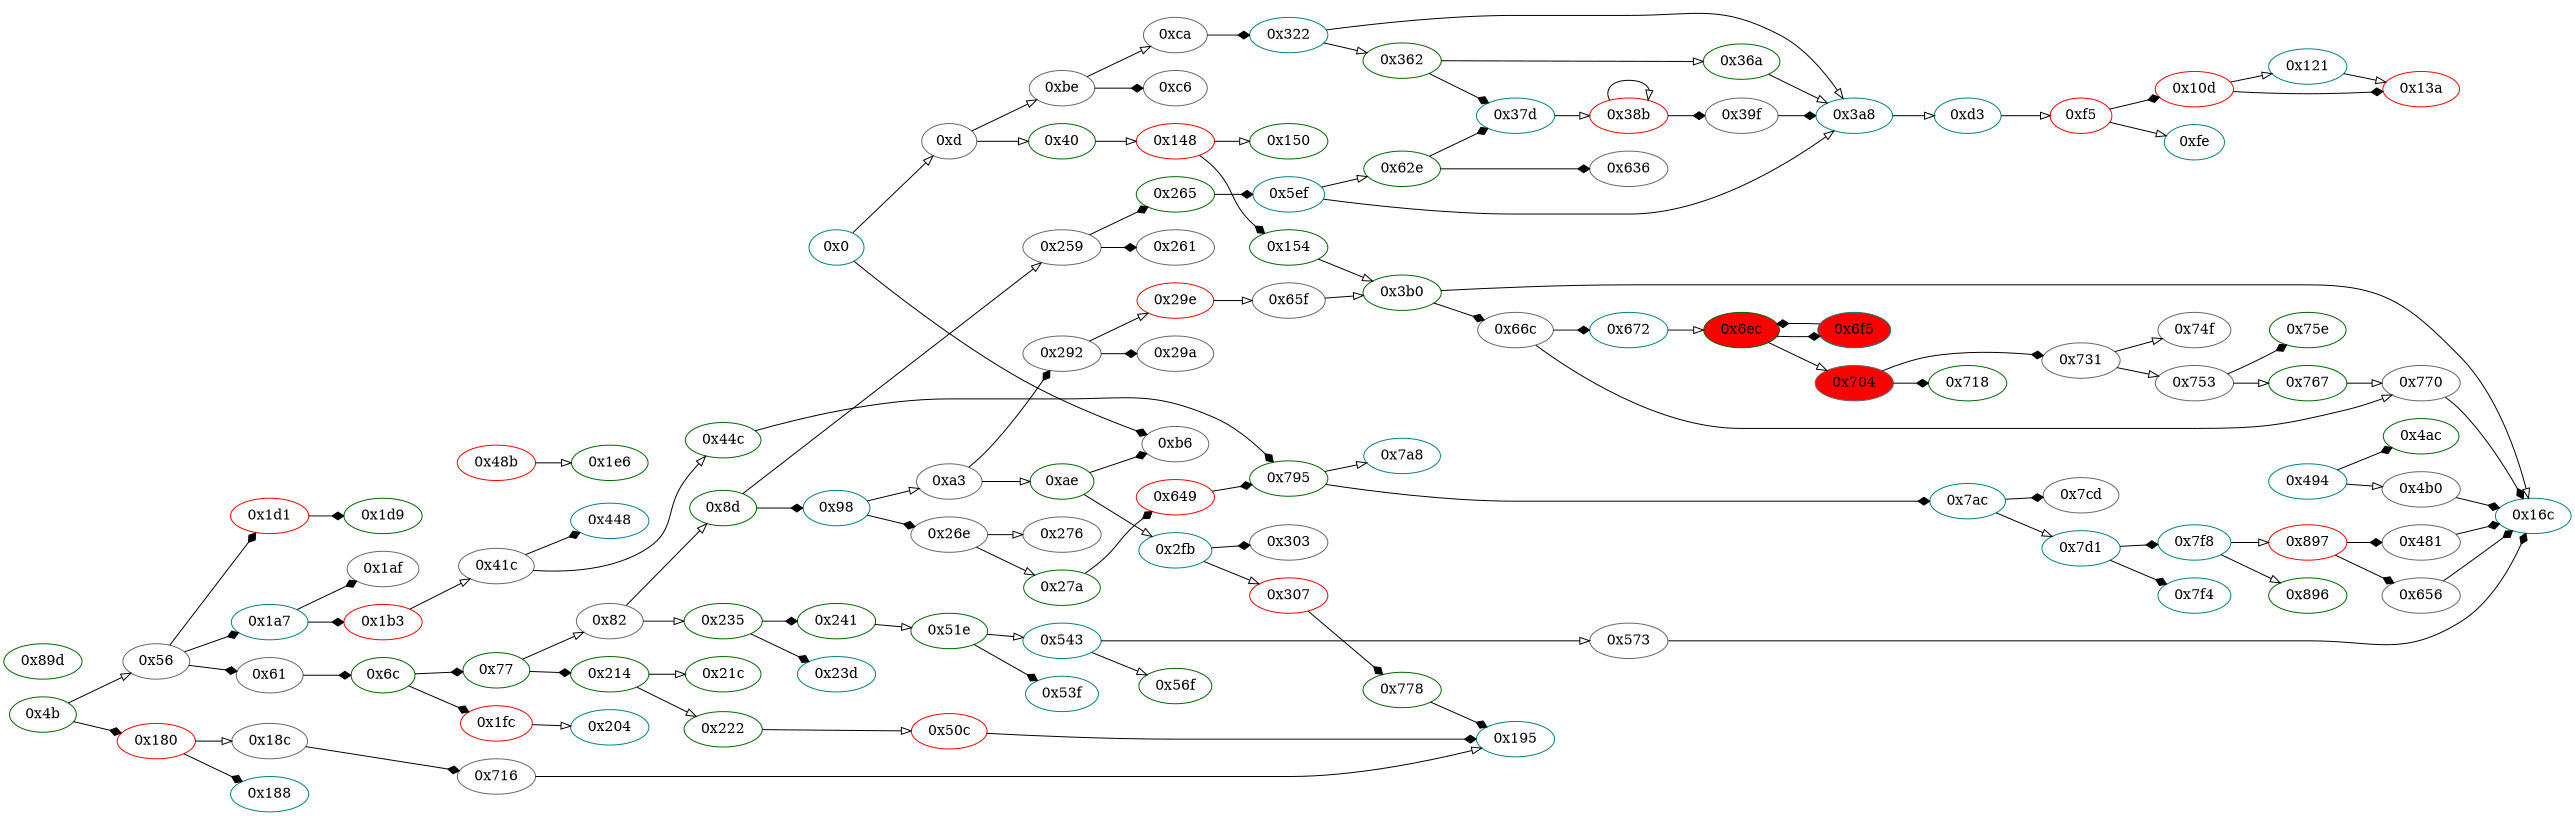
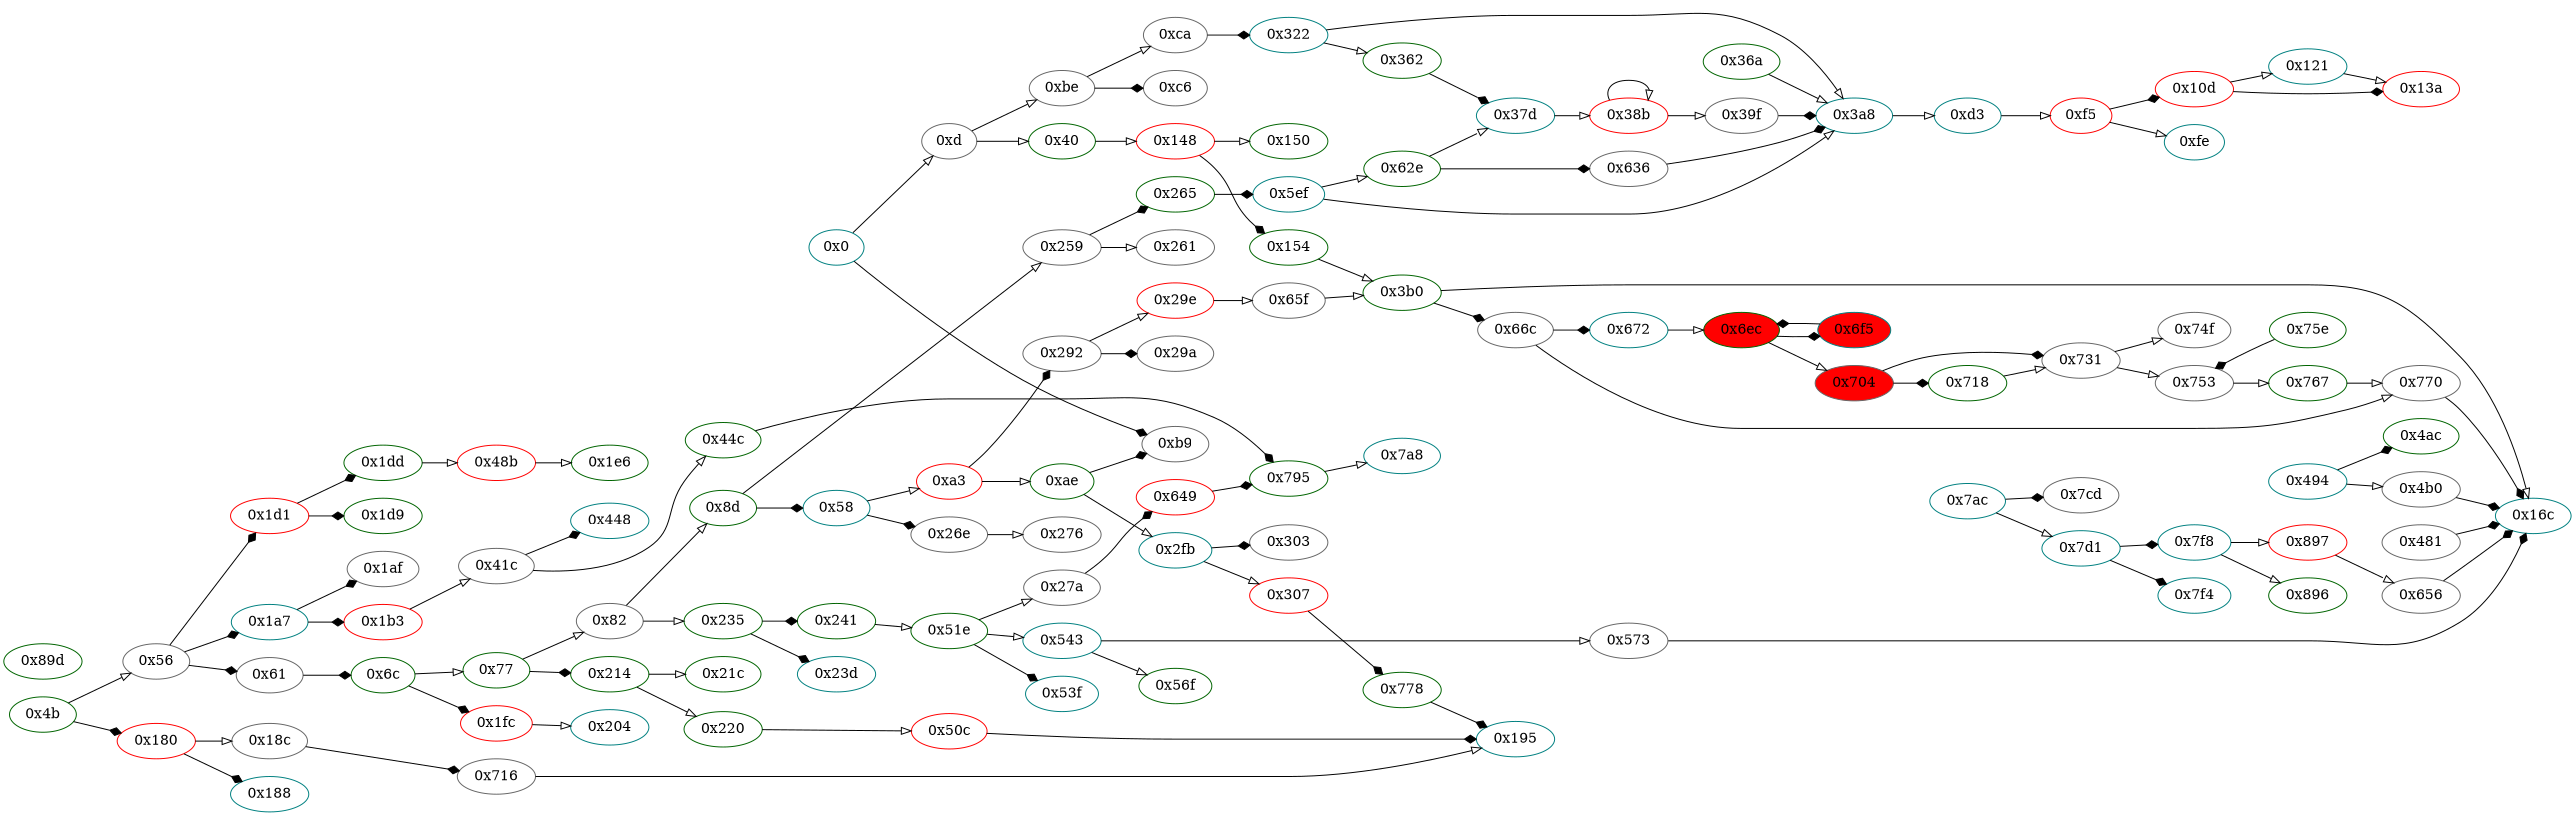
(1567, 61) -> none
(1682, 116) -> (1682, 116)
(1453, 145) -> (1453, 145)
none -> (1741, 151)
(1114, 247) -> (1114, 247)
(2252, 363) -> (2250, 351)
none -> (2019, 373)
(1175, 444) -> (1175, 444)
none -> (383, 463)
(949, 482) -> (949, 482)
(1621, 501) -> none
(837, 508) -> (837, 508)
(2358, 542) -> none
(1001, 559) -> (1001, 611)
(2359, 566) -> (2359, 566)
(1062, 588) -> (1062, 588)
(434, 673) -> (434, 673)
(723, 729) -> (723, 729)
